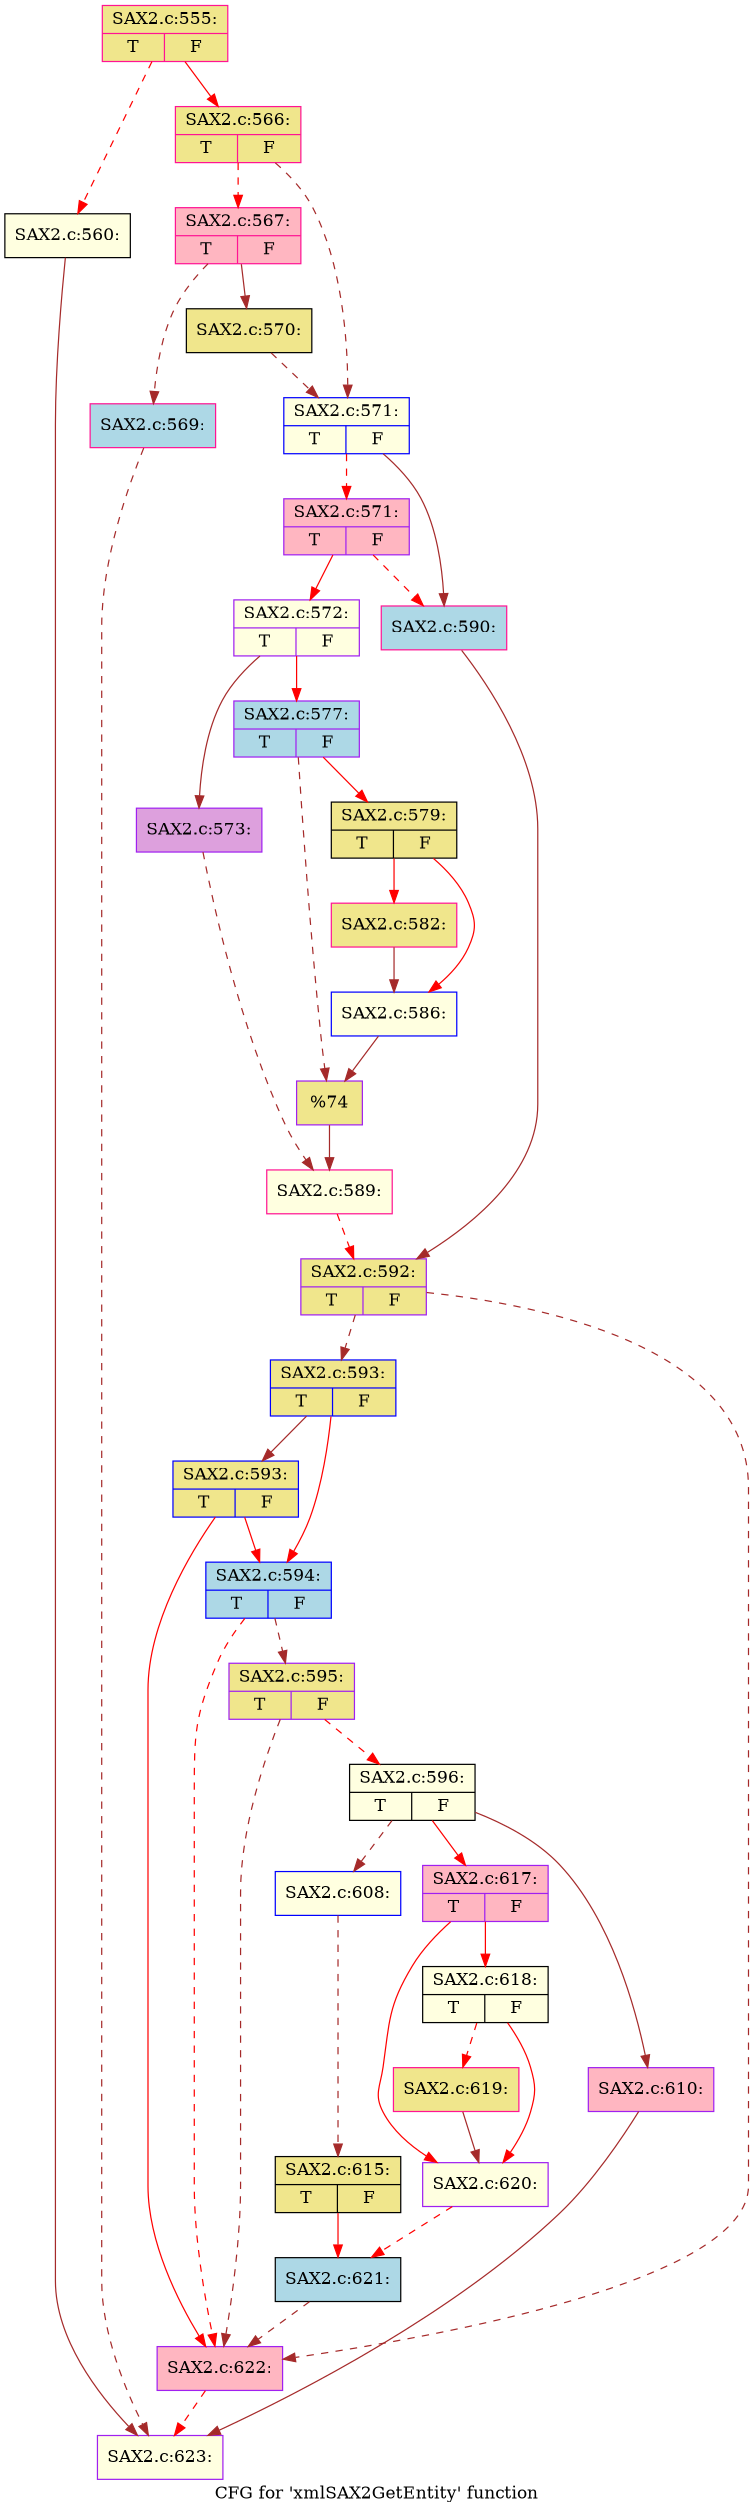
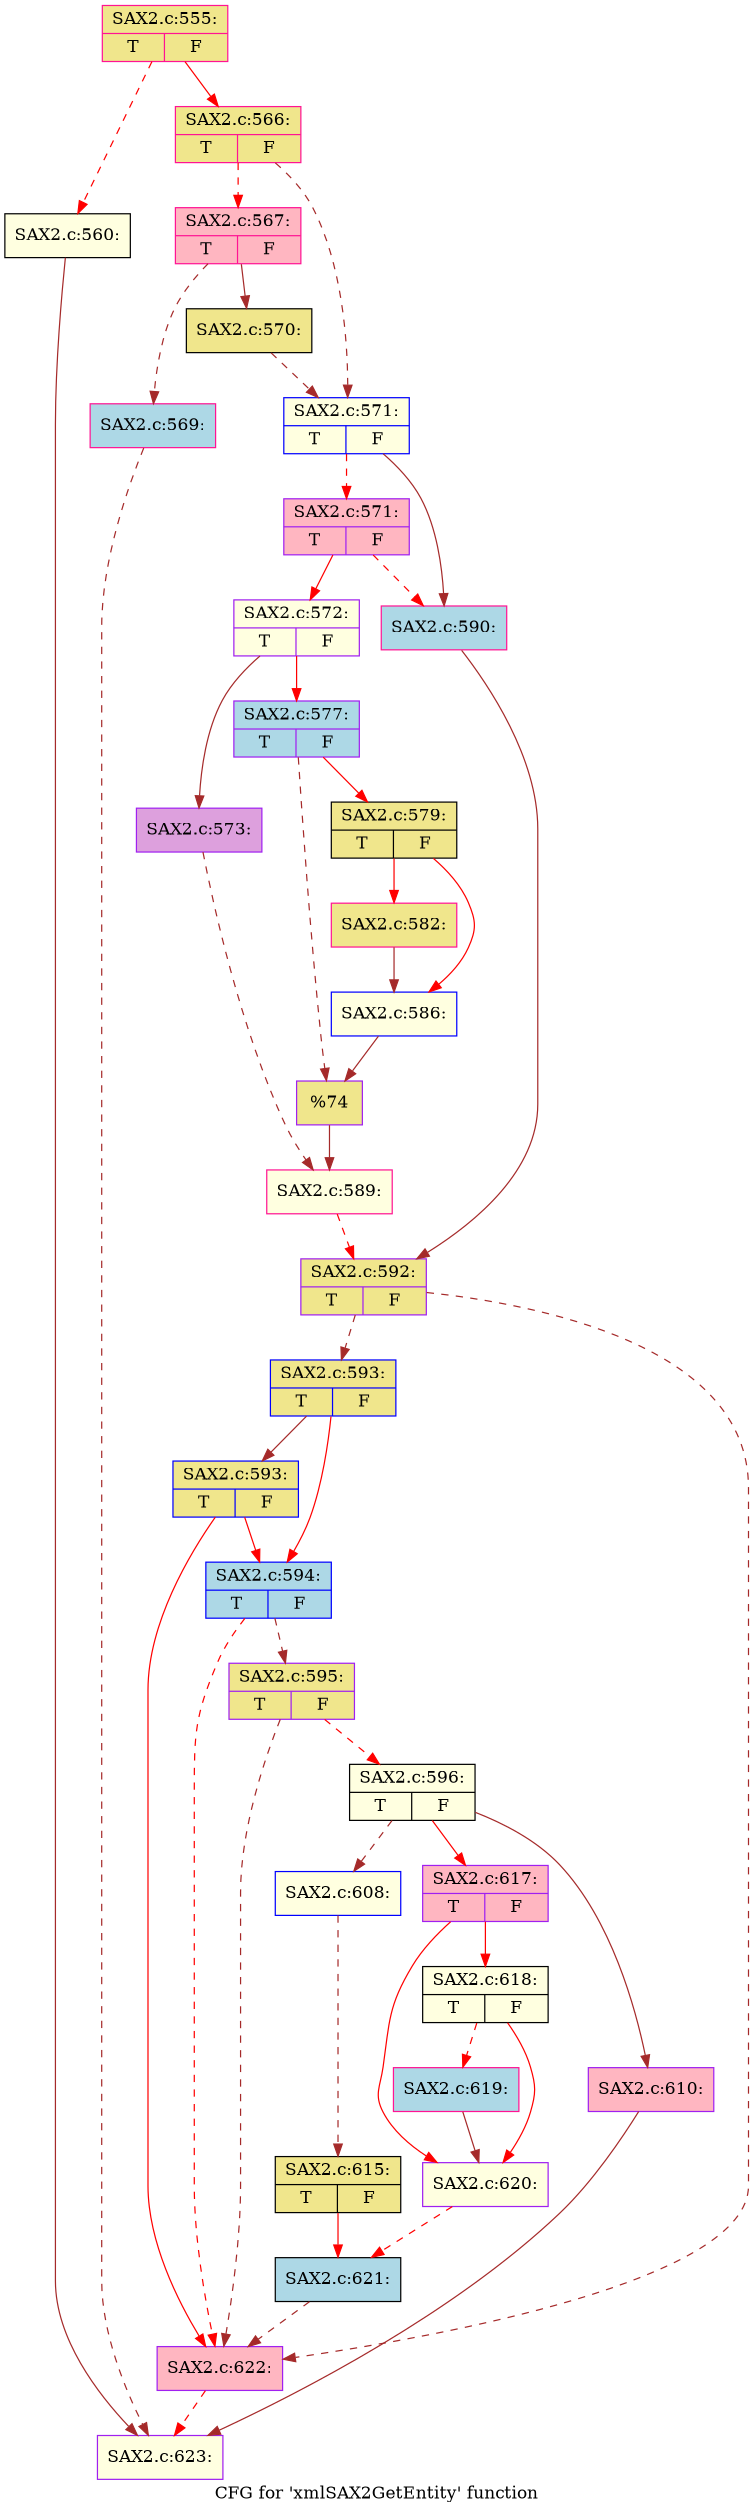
(456, 2090) -> (456, 2090)
